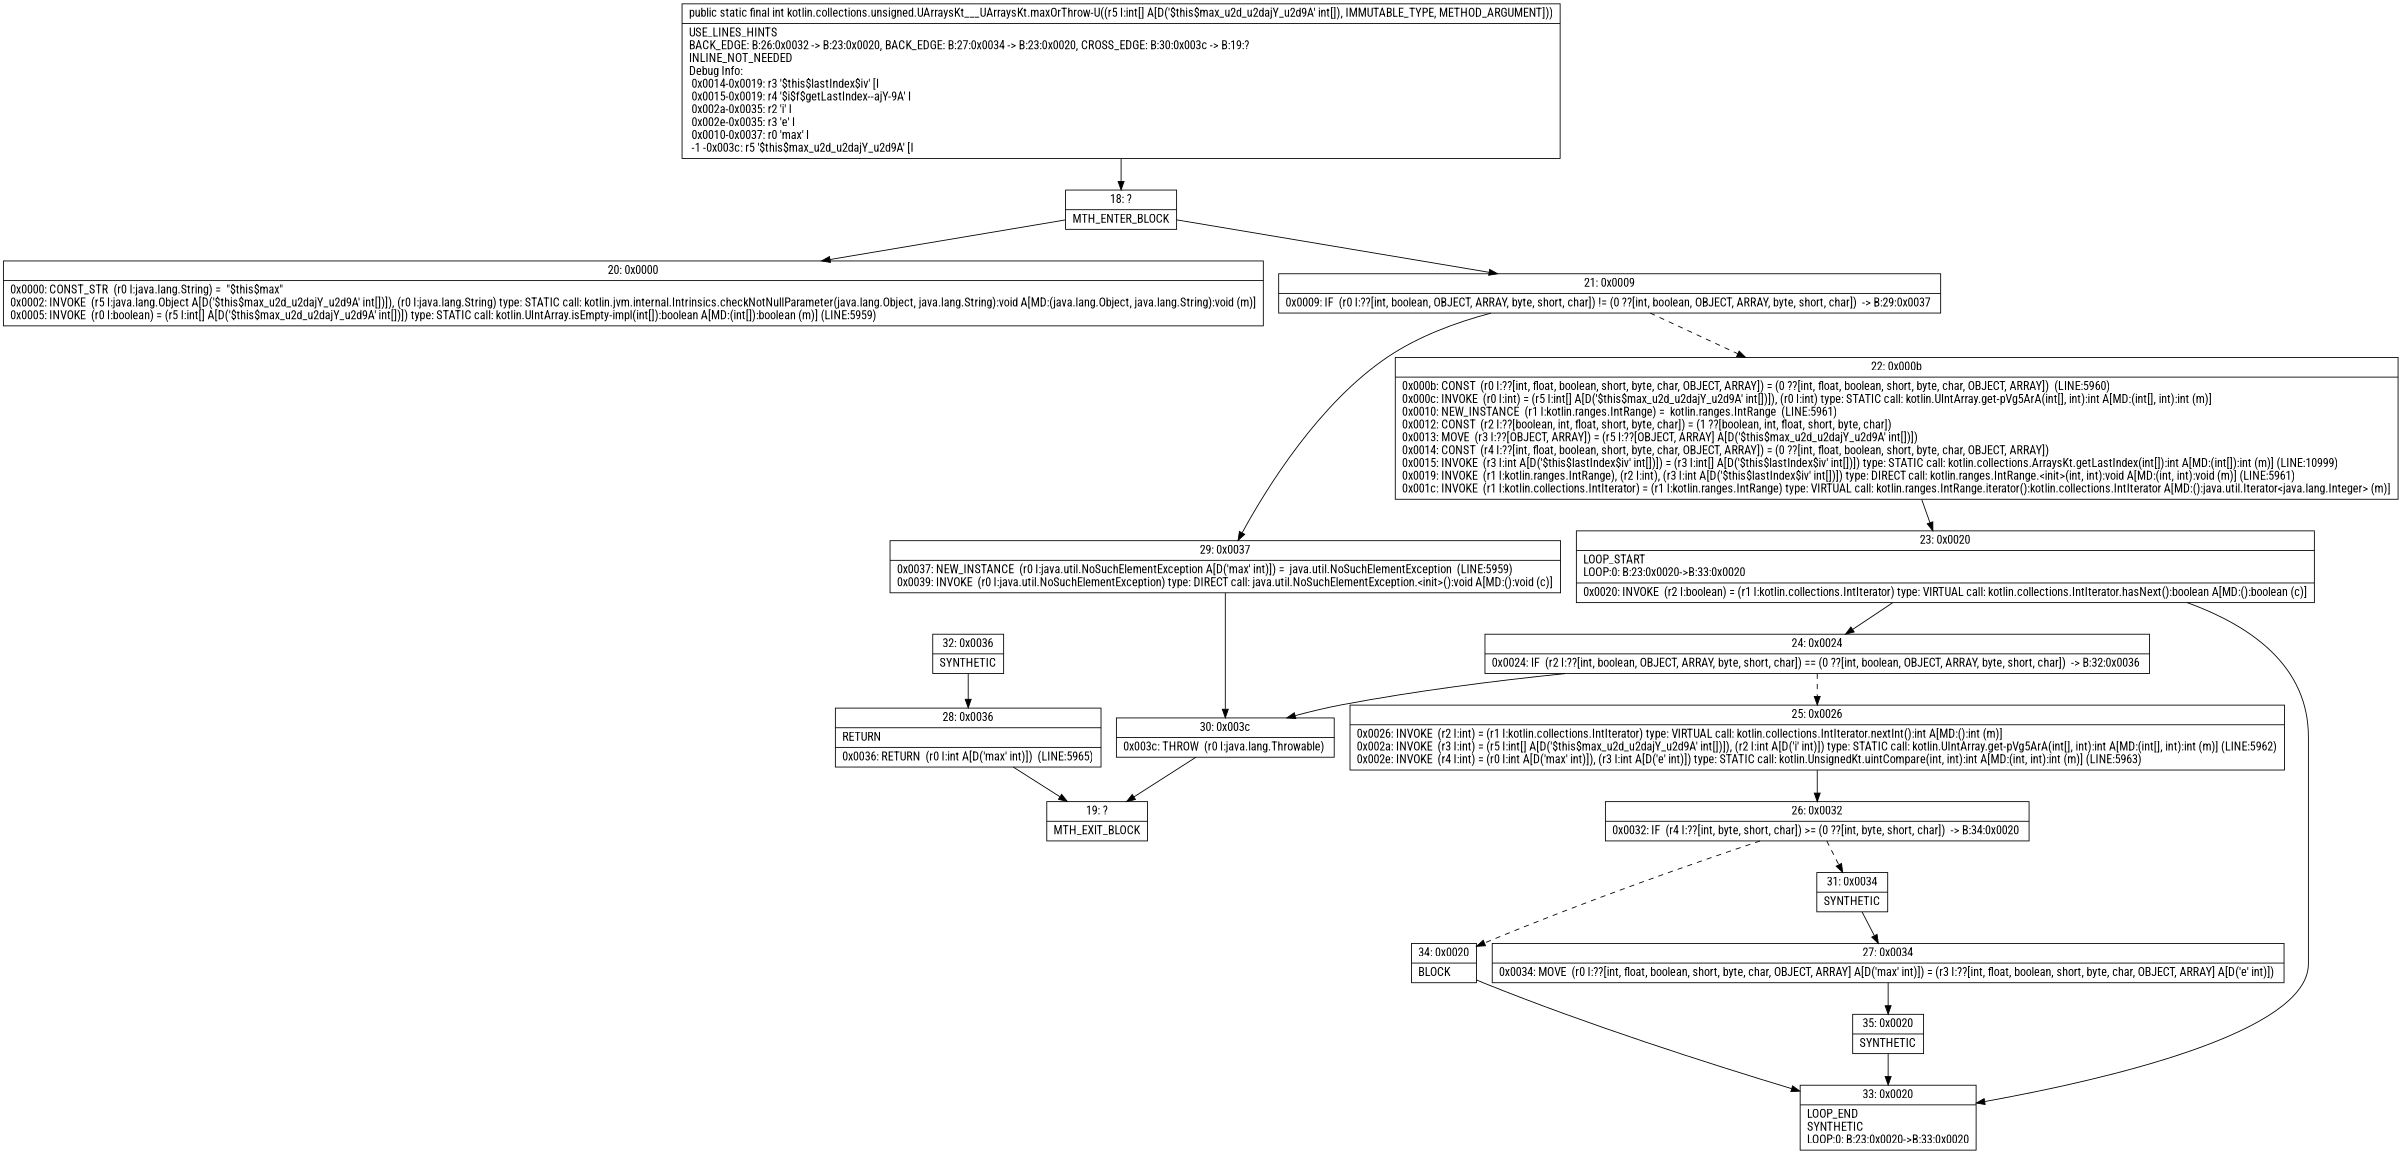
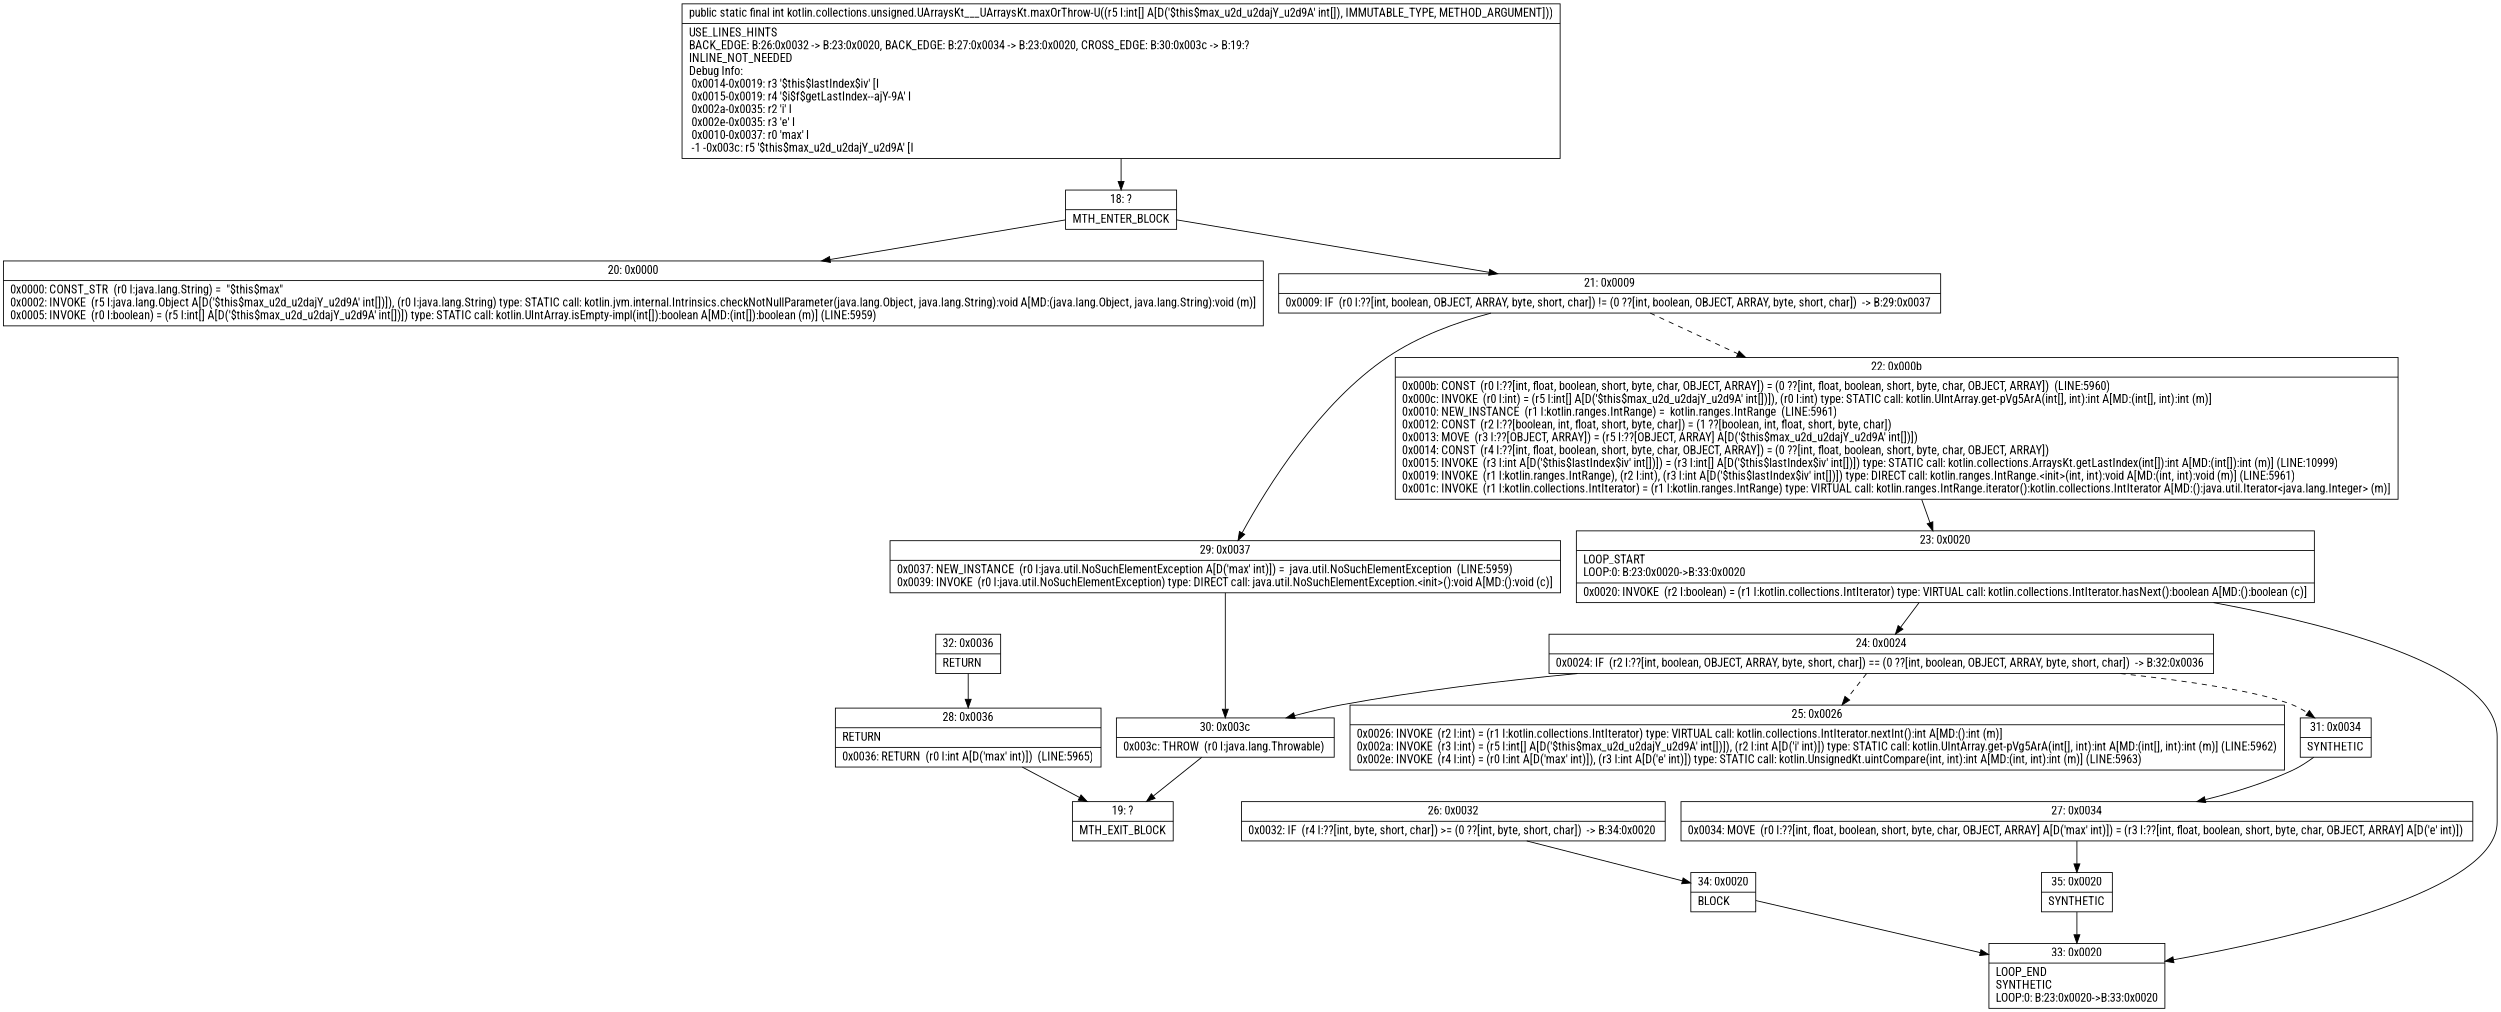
(968, 663) -> (962, 663)
(1817, 782) -> none
(1833, 853) -> (2216, 686)
(1621, 890) -> (1605, 861)
